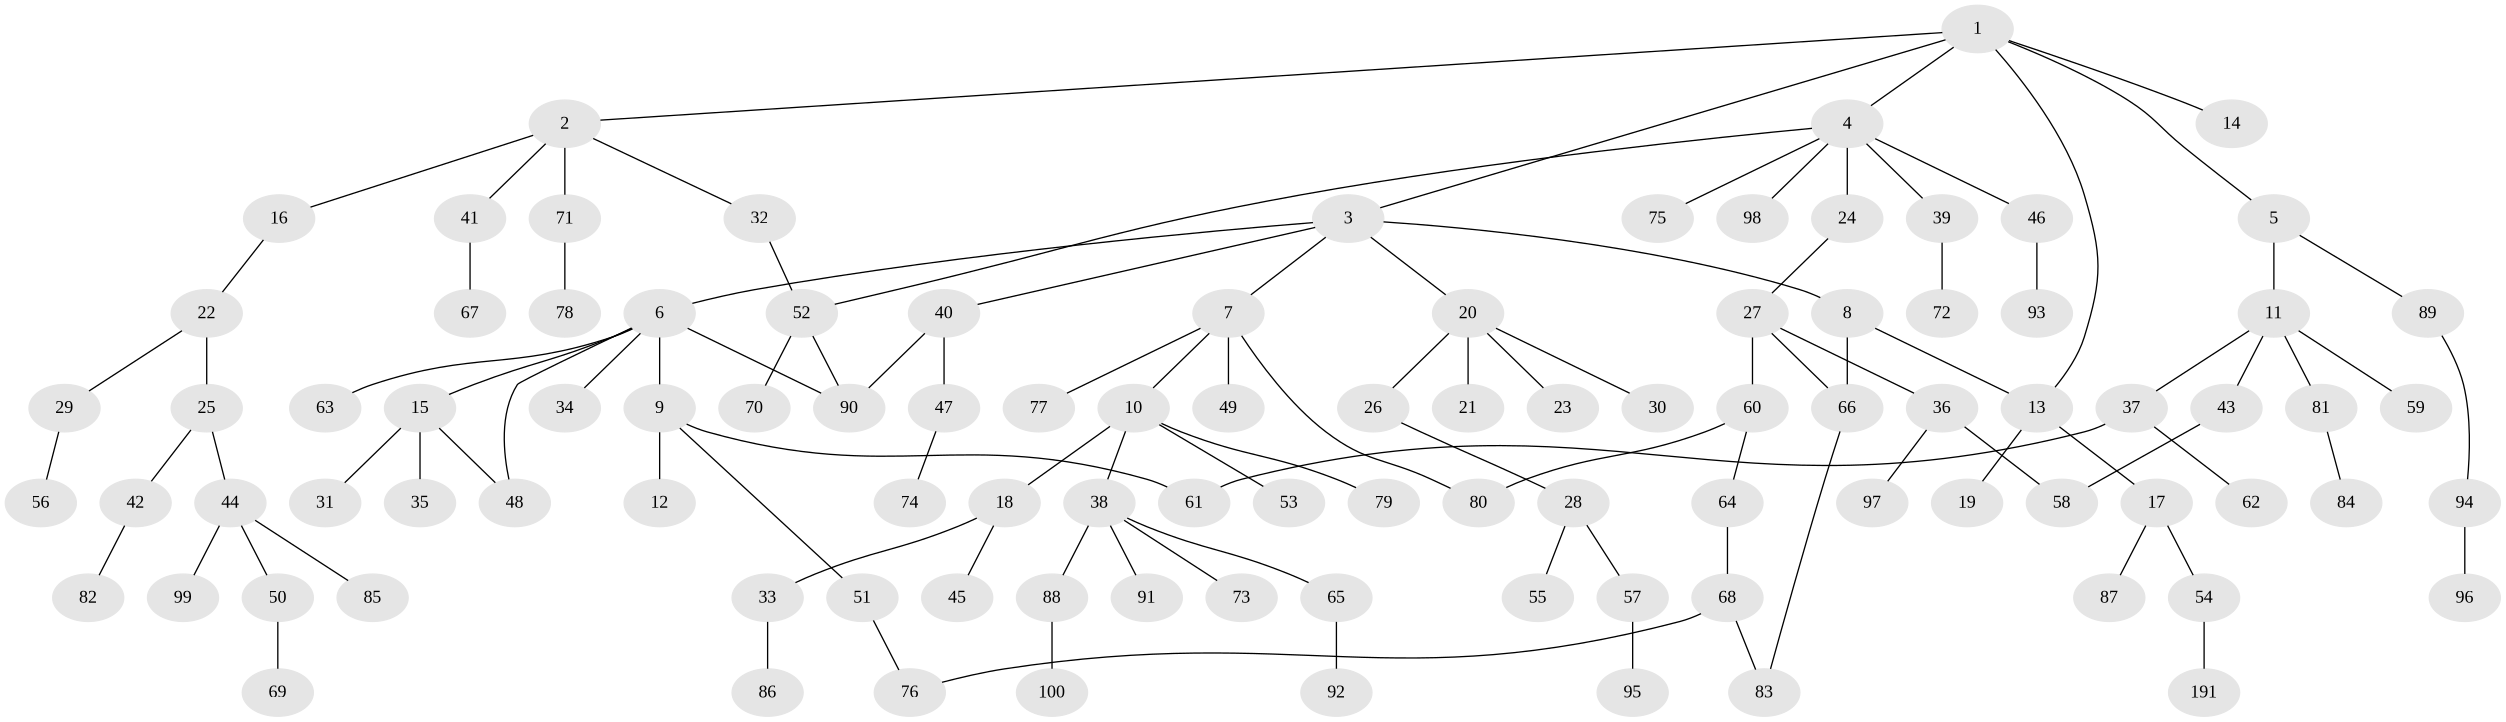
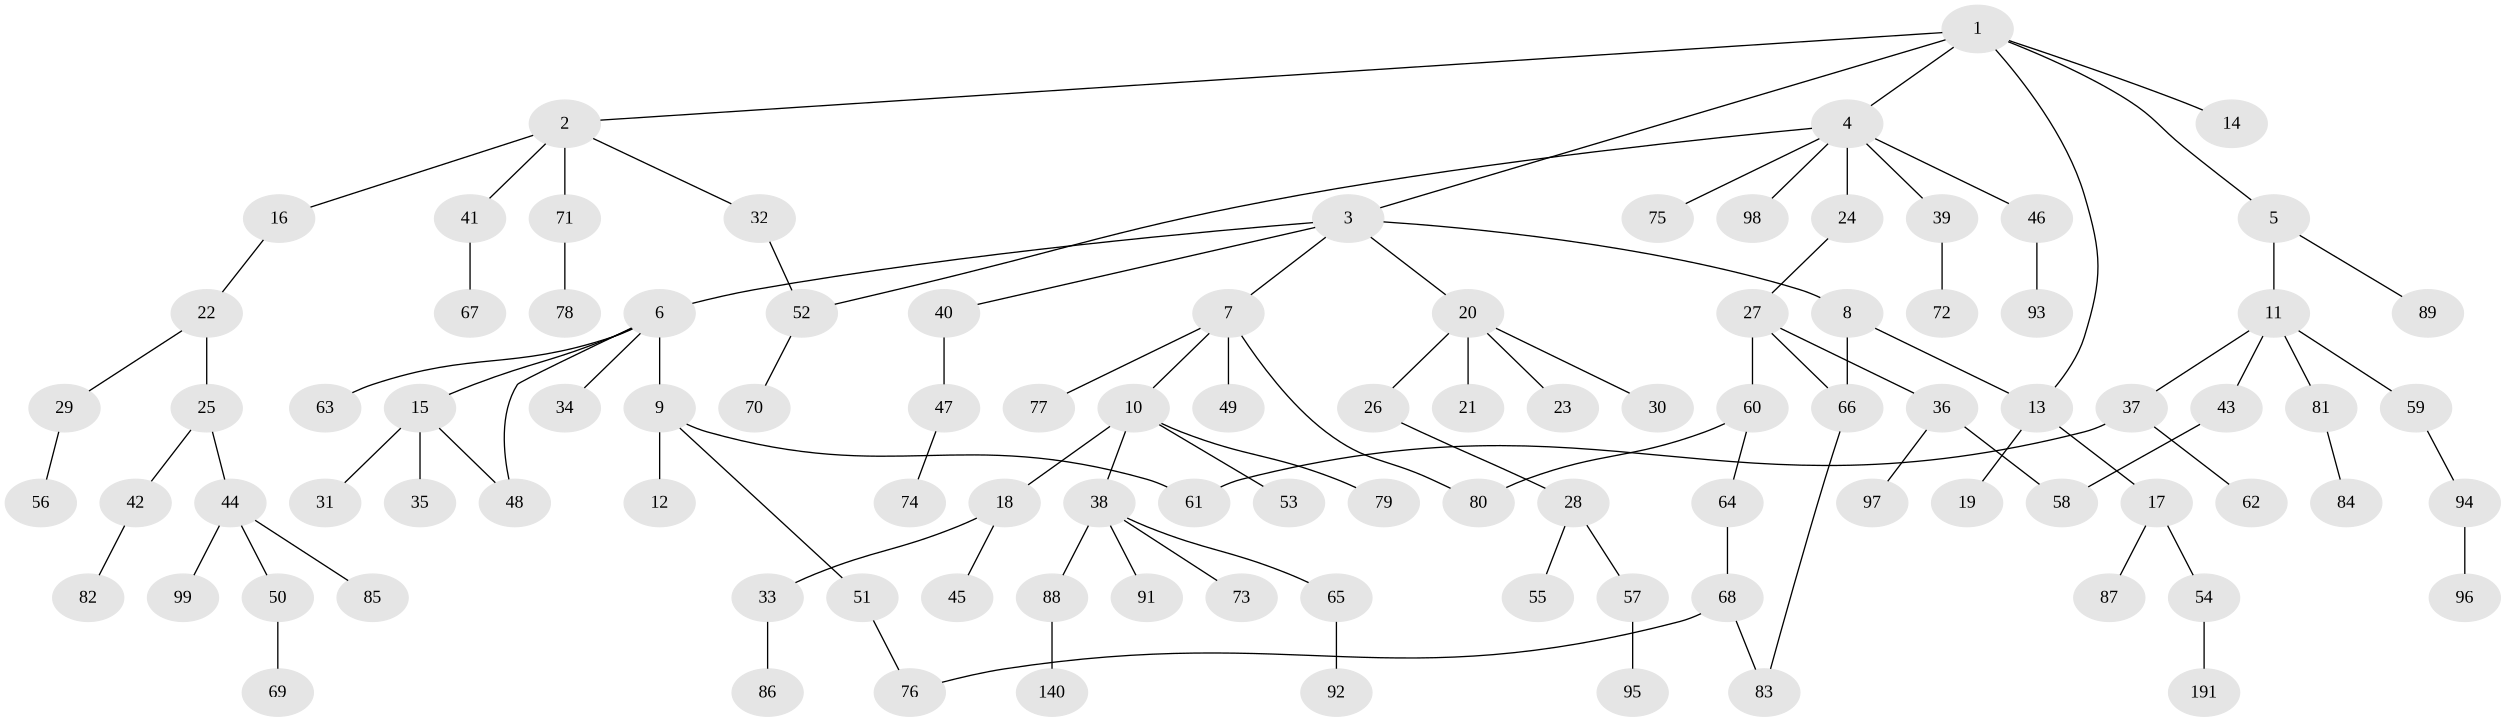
(2467, 405) -> (2441, 456)
(849, 408) -> none
(1052, 693) -> (1052, 693)
